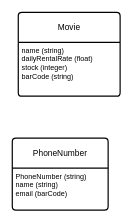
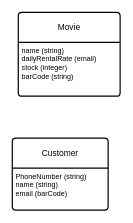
(64, 64) -> (63, 64)
(60, 153) -> (60, 153)
